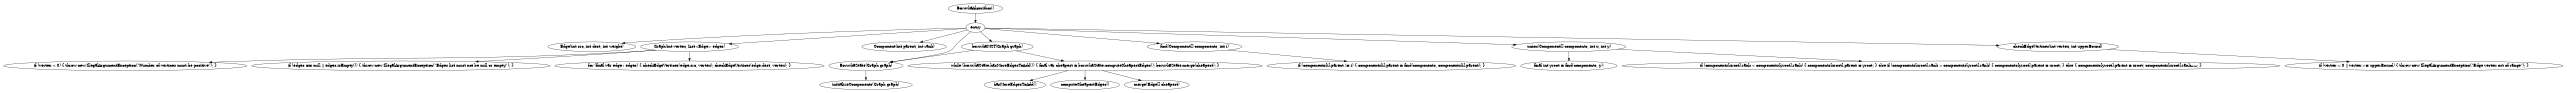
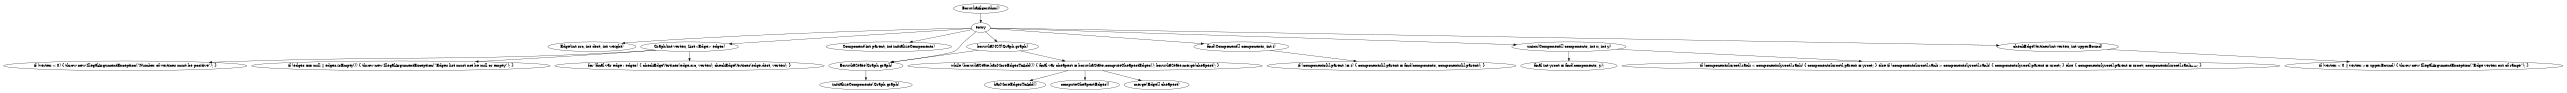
(904, 47) -> (889, 47)
